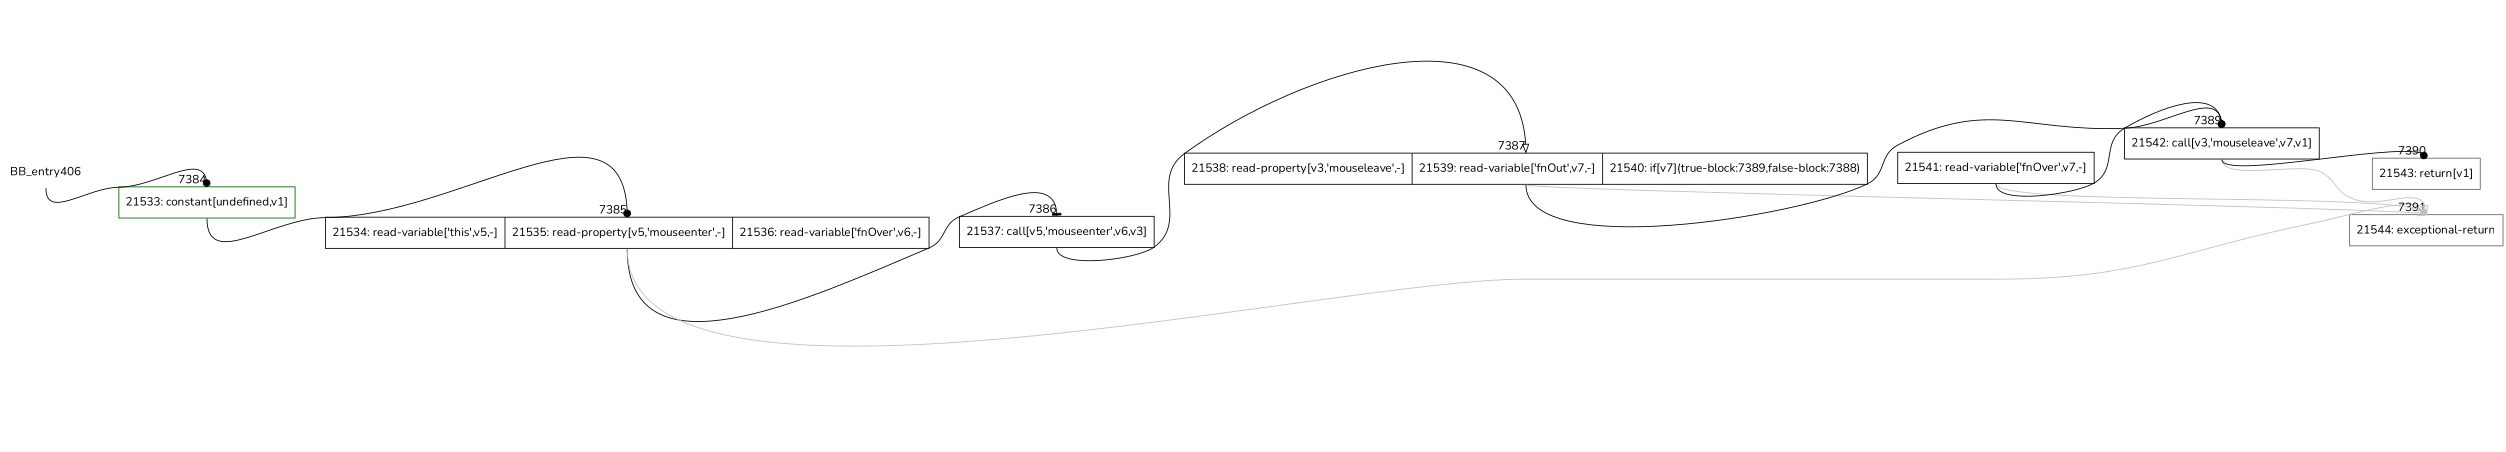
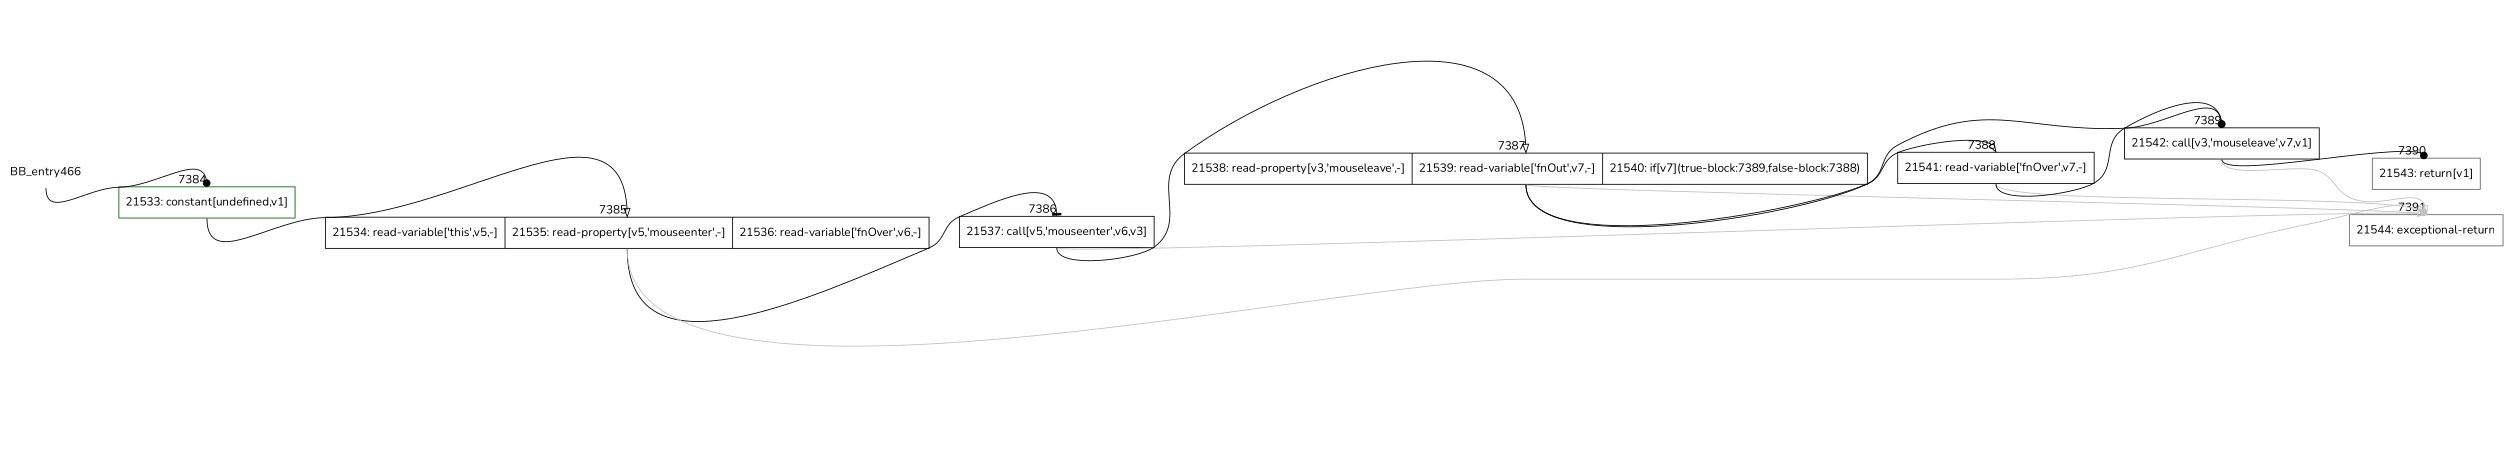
(46, 172) -> (46, 172)
(426, 199) -> (426, 199)
none -> (1760, 212)
none -> (1737, 231)
